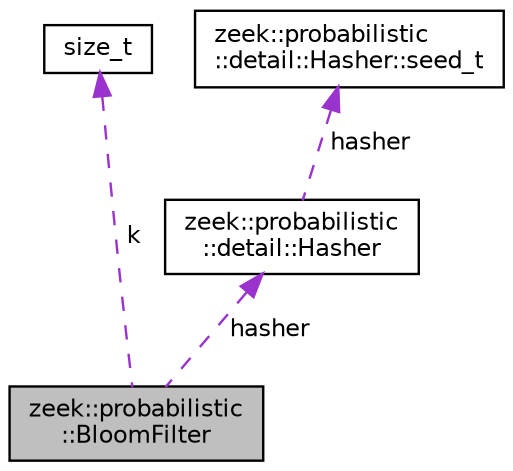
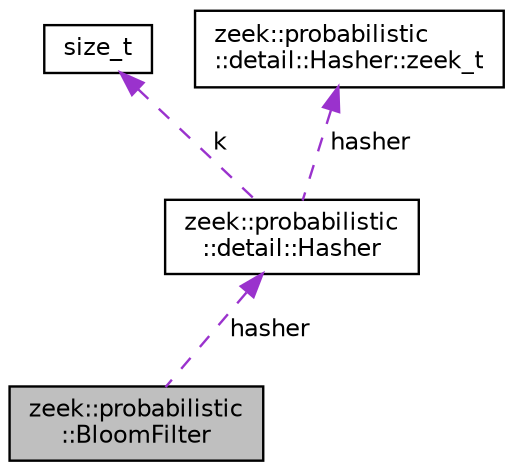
(349, 49) -> (349, 49)
(116, 242) -> (197, 145)
